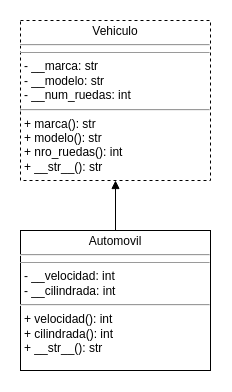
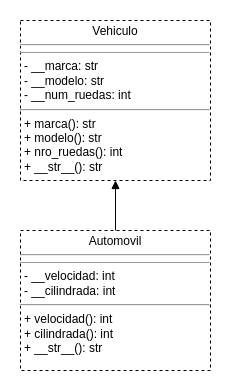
(116, 301) -> (116, 301)
